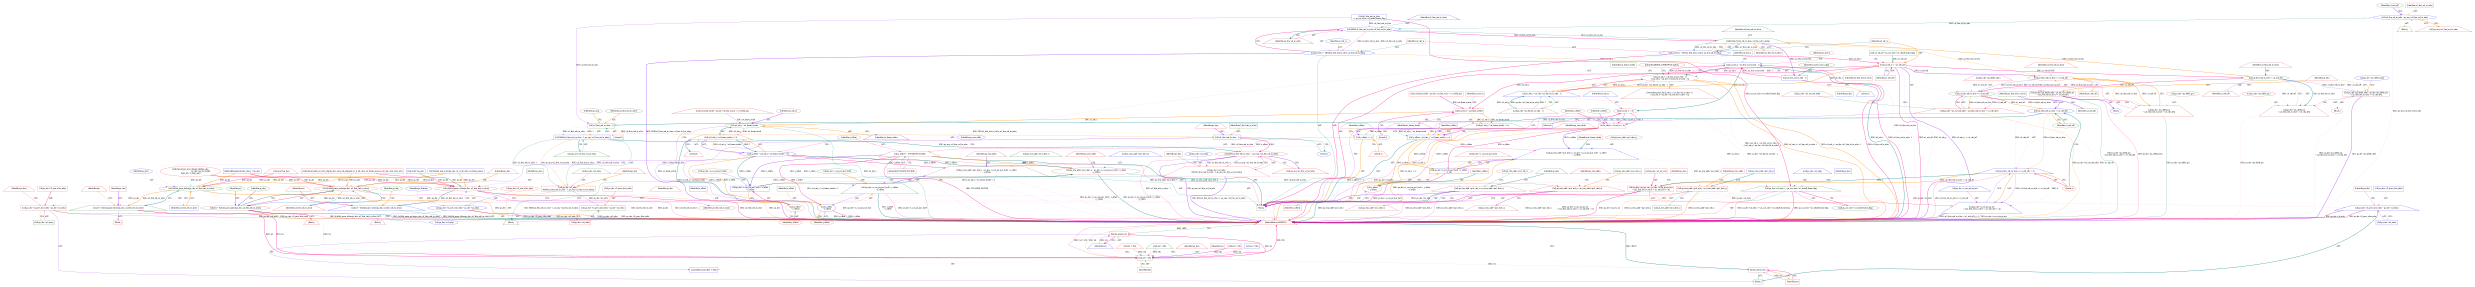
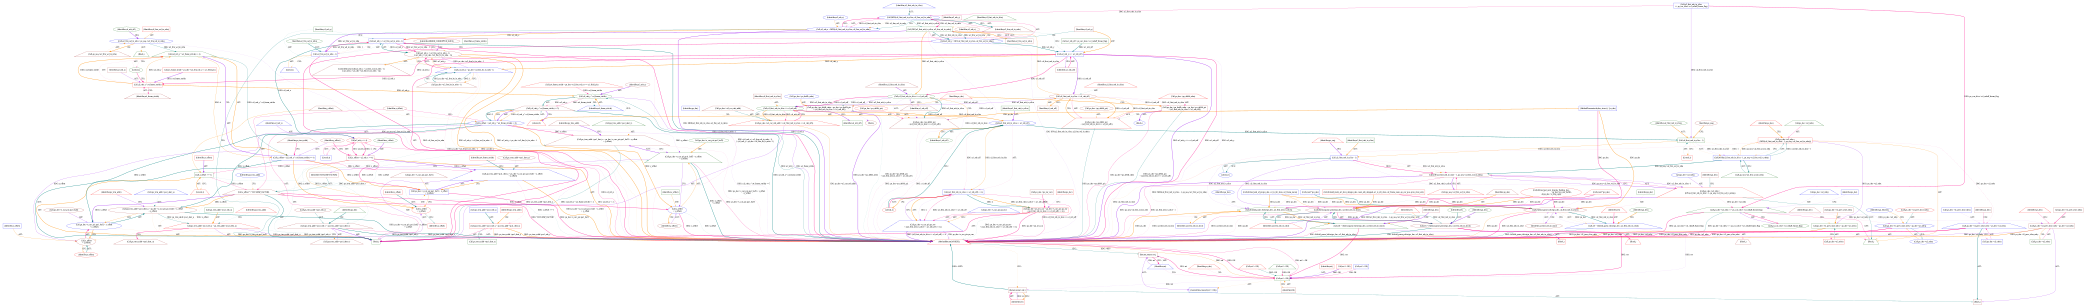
(1887, 23) -> (162, 48)
(1748, 41) -> (929, 29)
(1799, 57) -> (1025, 45)
(1548, 58) -> (626, 31)
(1893, 65) -> (1070, 54)
(907, 162) -> (491, 164)
(1449, 171) -> (429, 192)
(2015, 171) -> (963, 192)
(217, 180) -> (1060, 113)
(750, 189) -> (94, 226)
